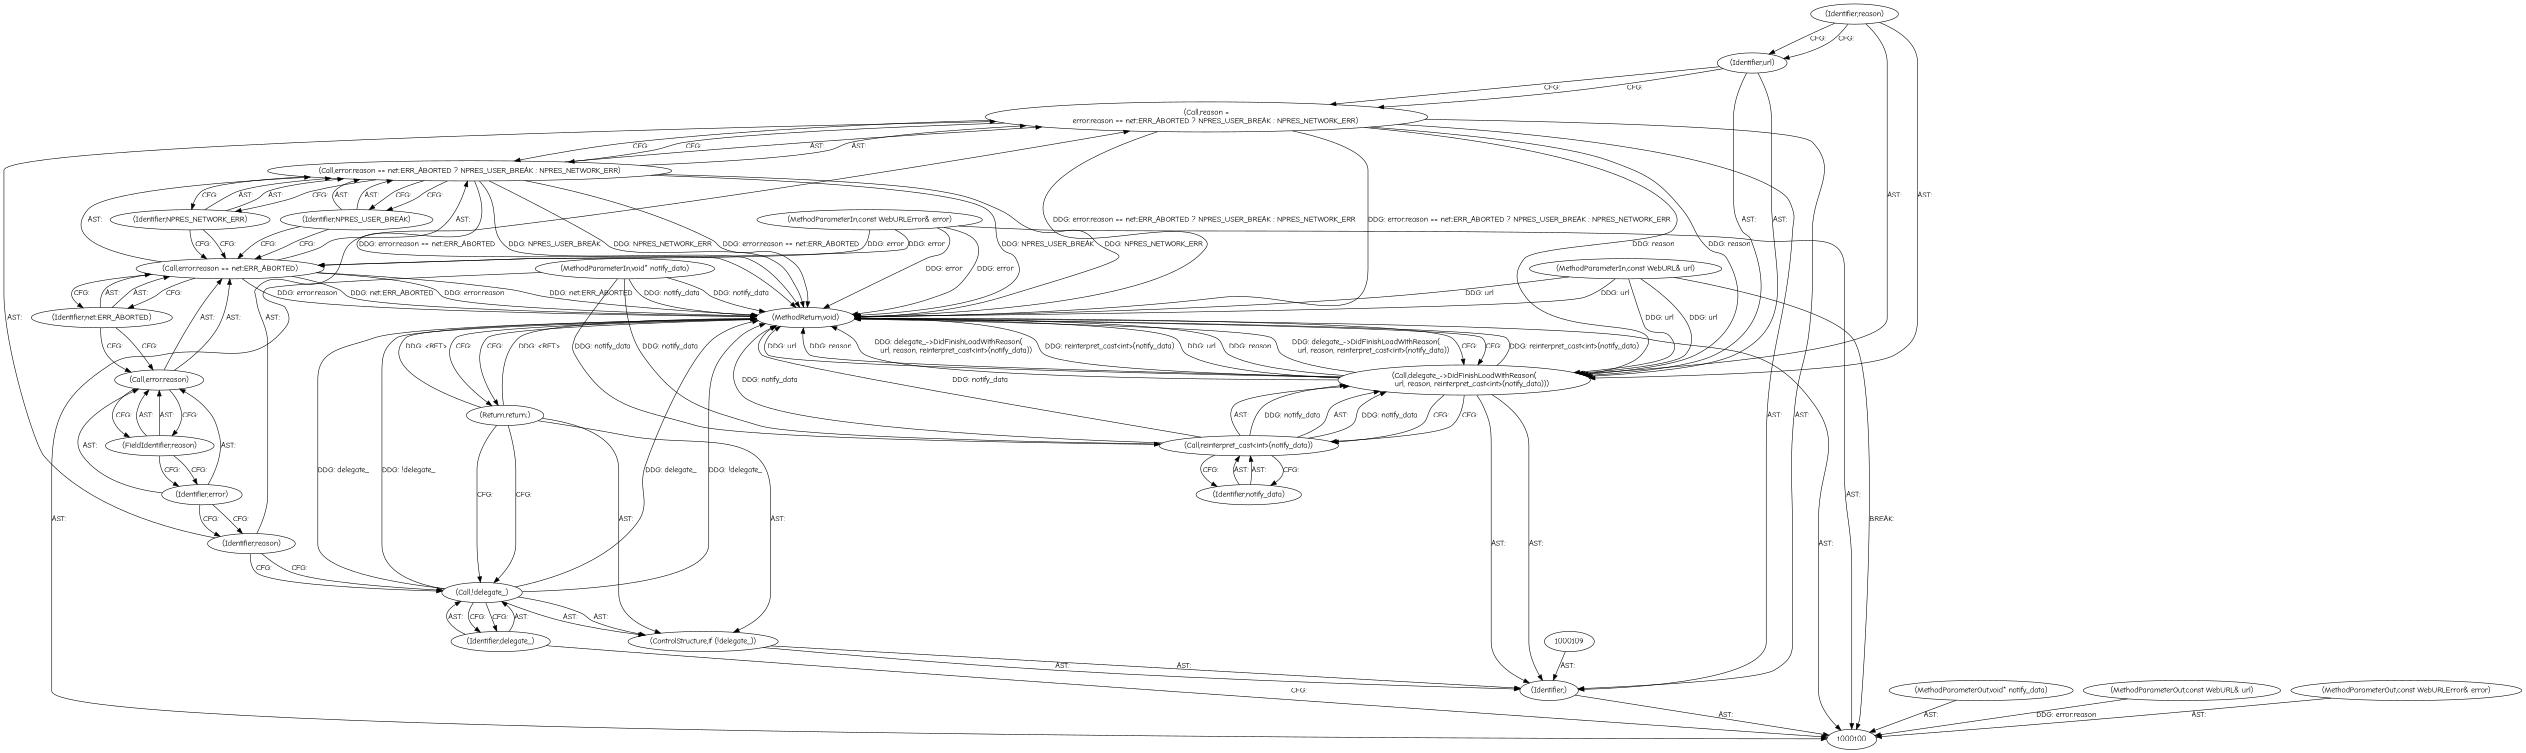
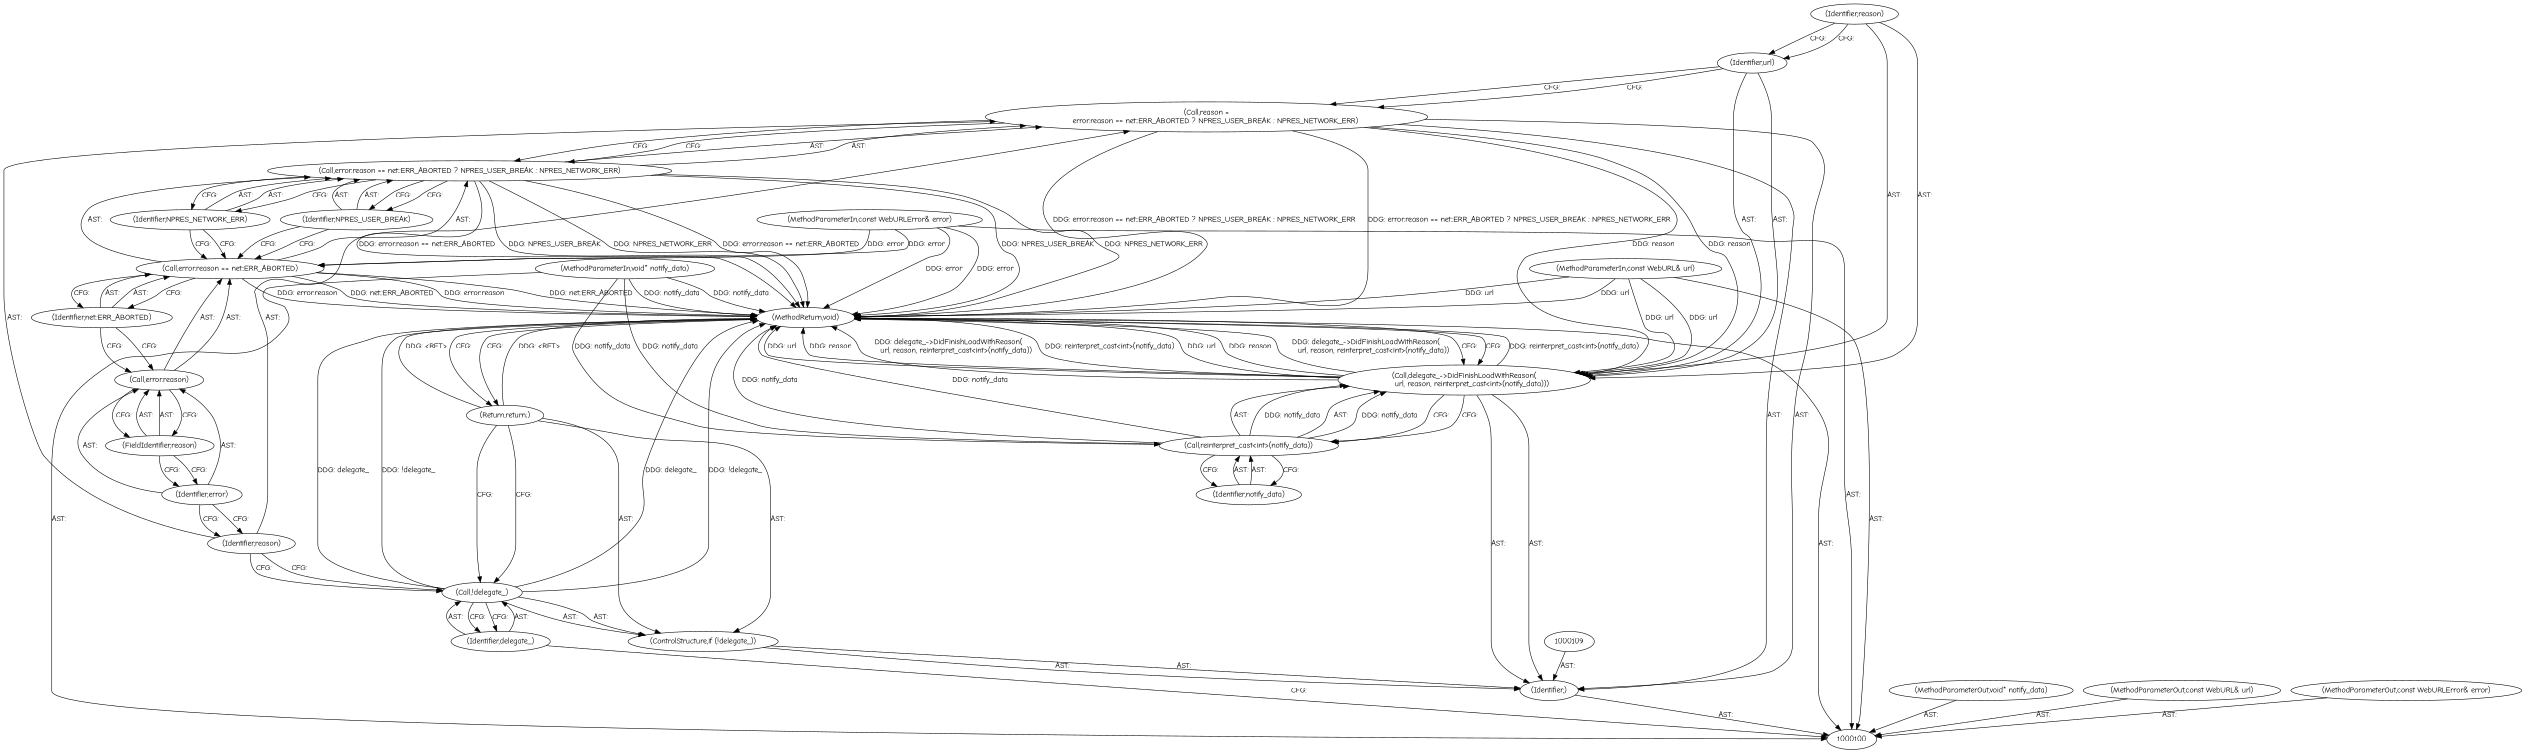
(1883, 519) -> (1878, 519)
(2066, 715) -> (2045, 715)
